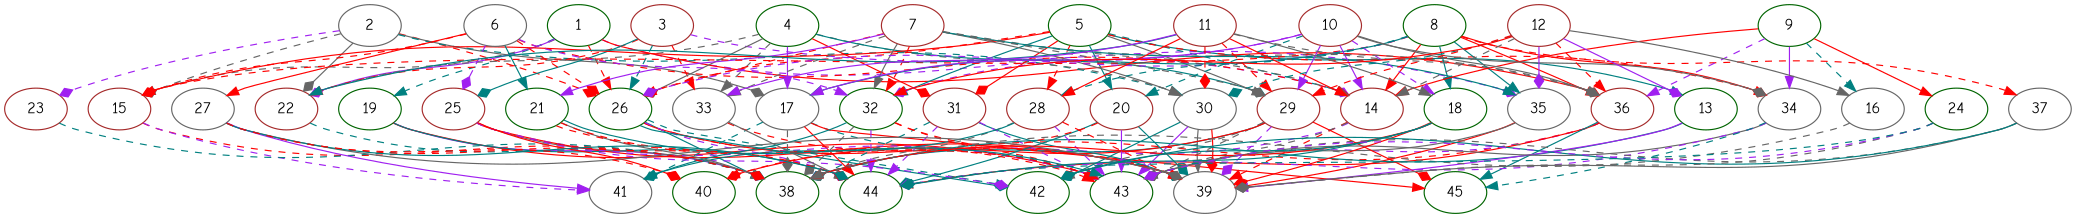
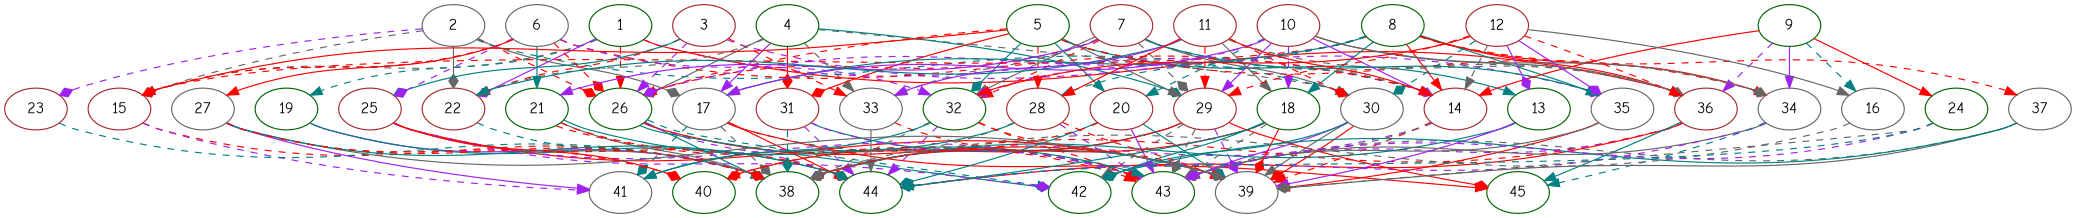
(644, 62) -> (666, 63)
(979, 62) -> (1001, 62)
(739, 151) -> none
